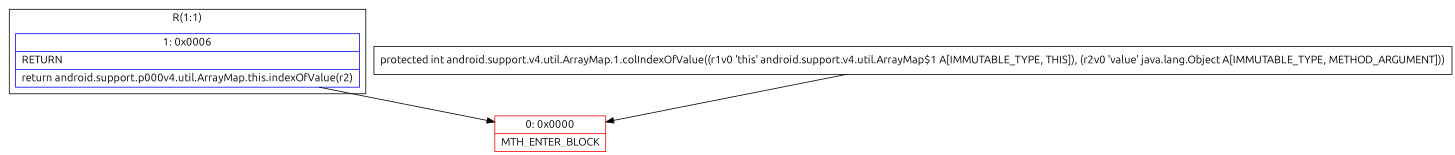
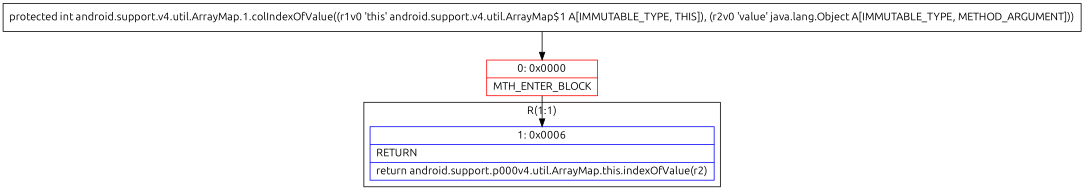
(403, 104) -> (542, 107)
